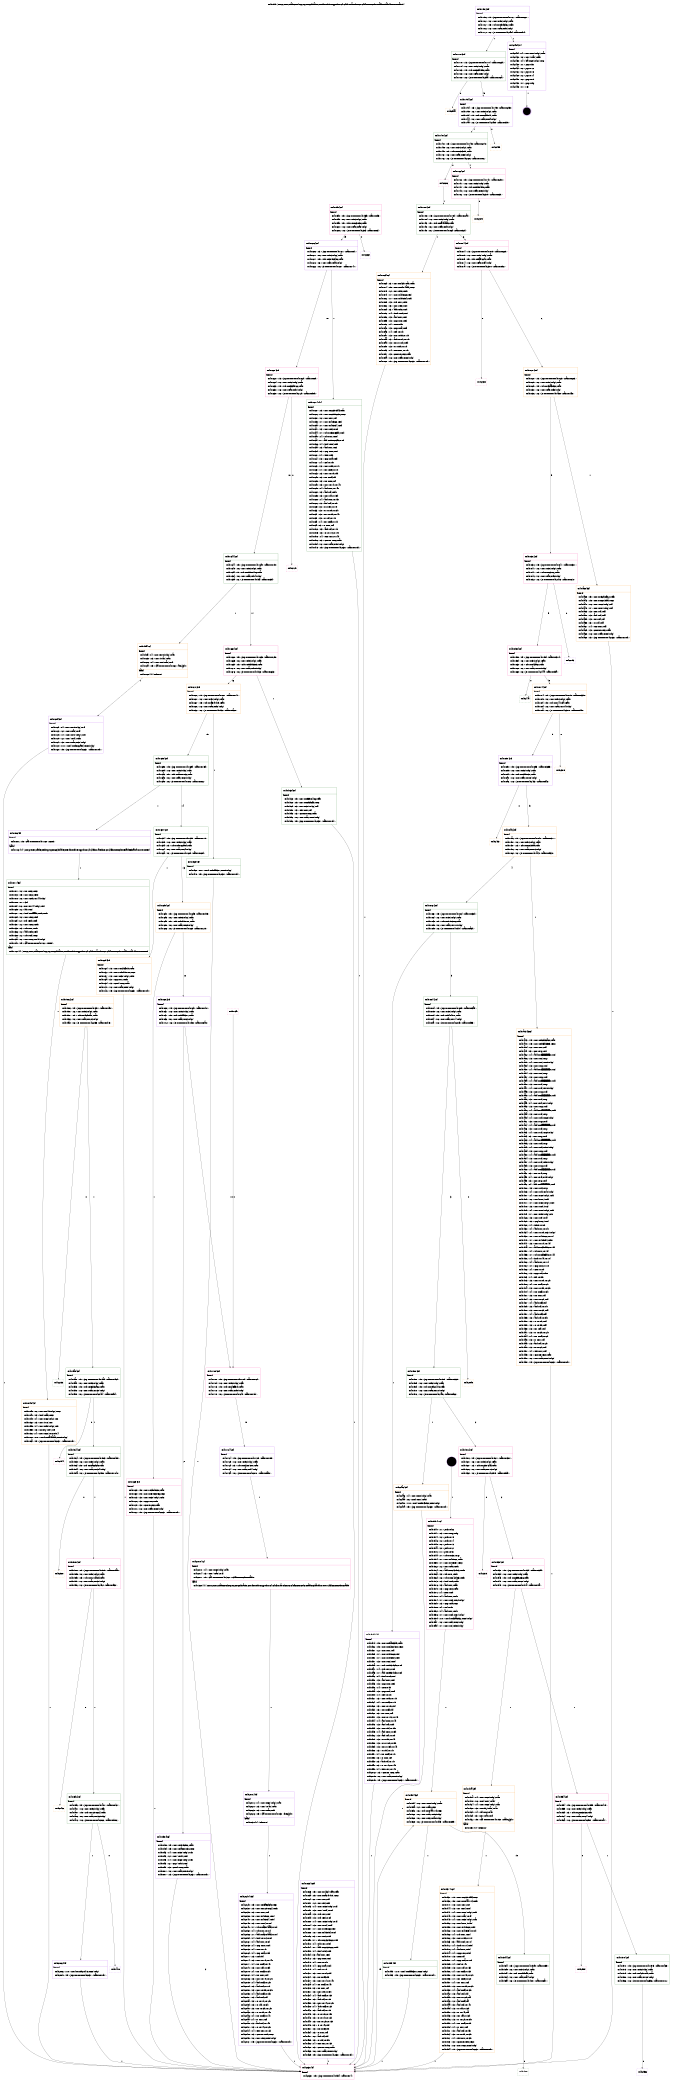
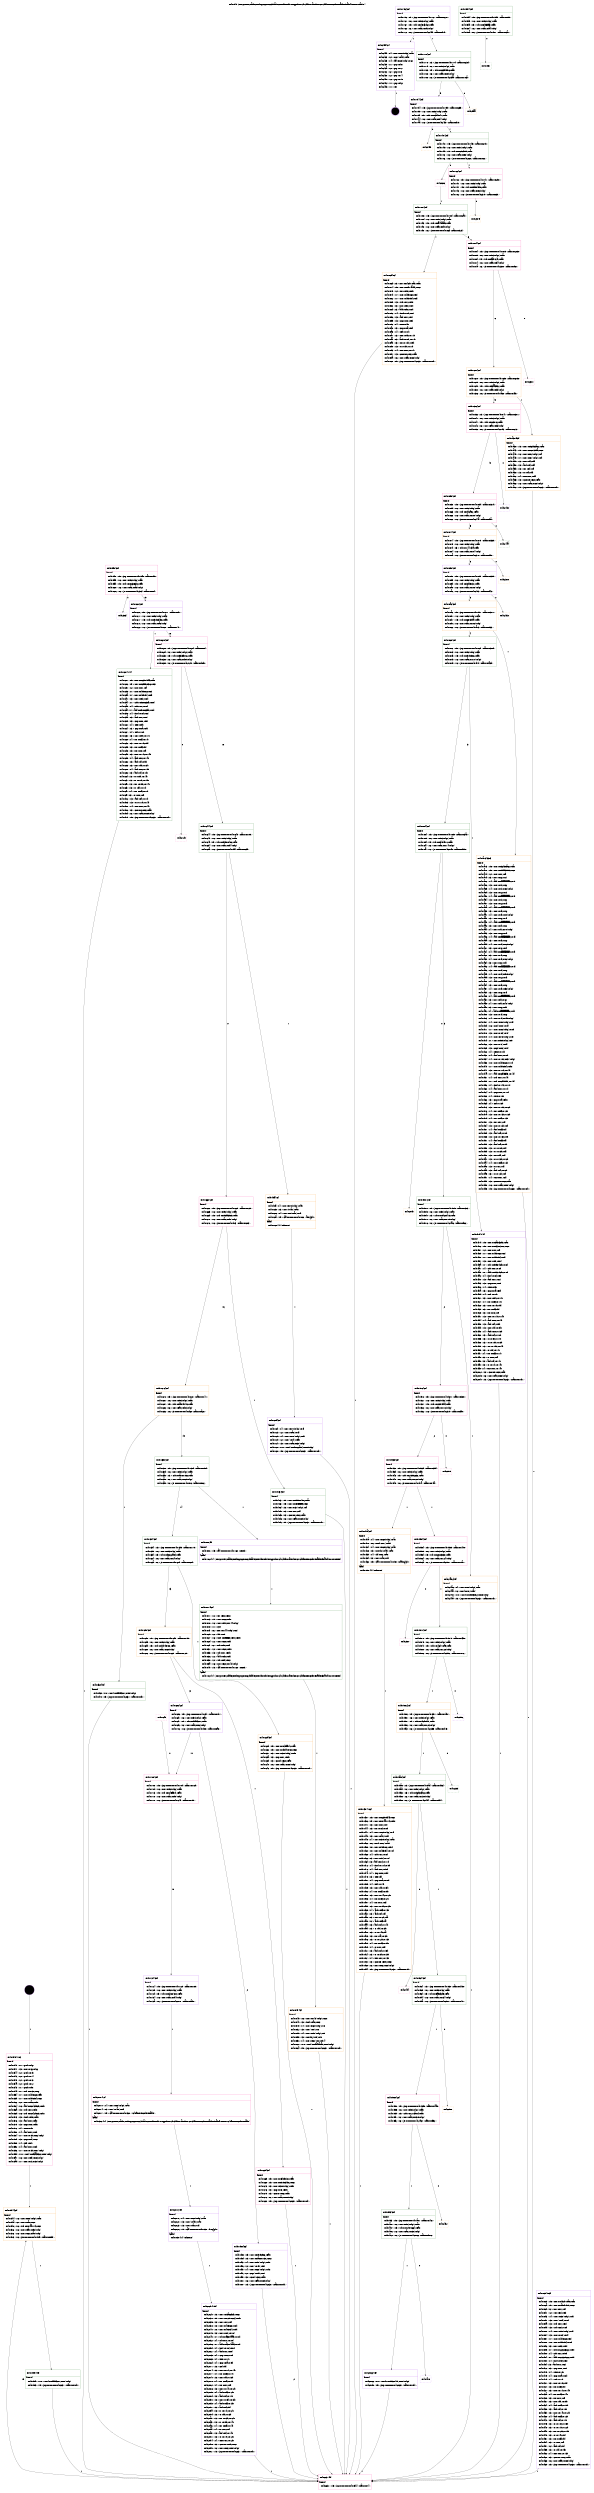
none -> (432, 1679)
(512, 1870) -> none
